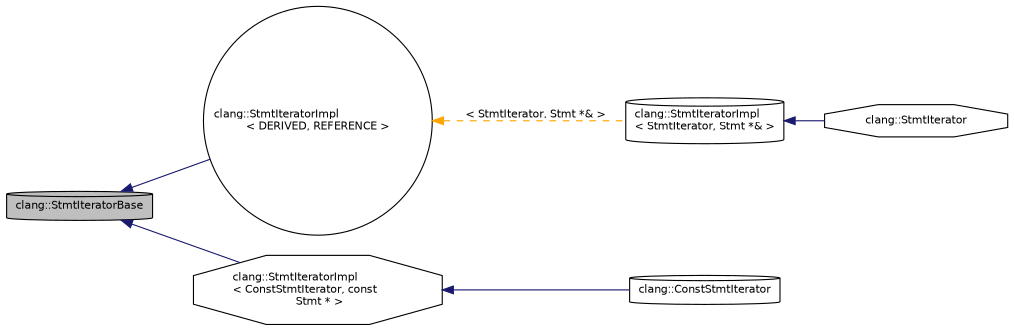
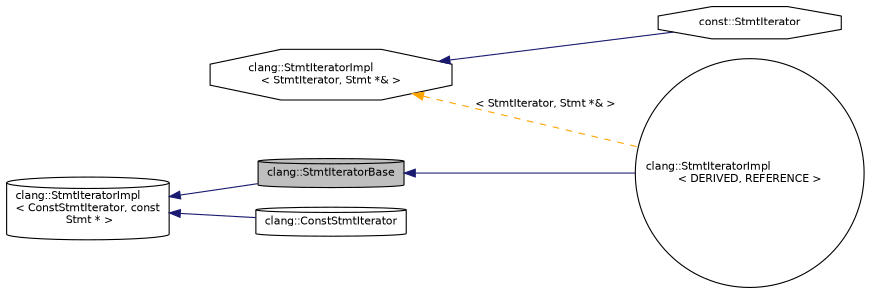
(534, 121) -> (531, 122)
(705, 121) -> (331, 75)
(916, 121) -> (750, 23)
(186, 243) -> (219, 189)
(318, 290) -> (88, 208)
